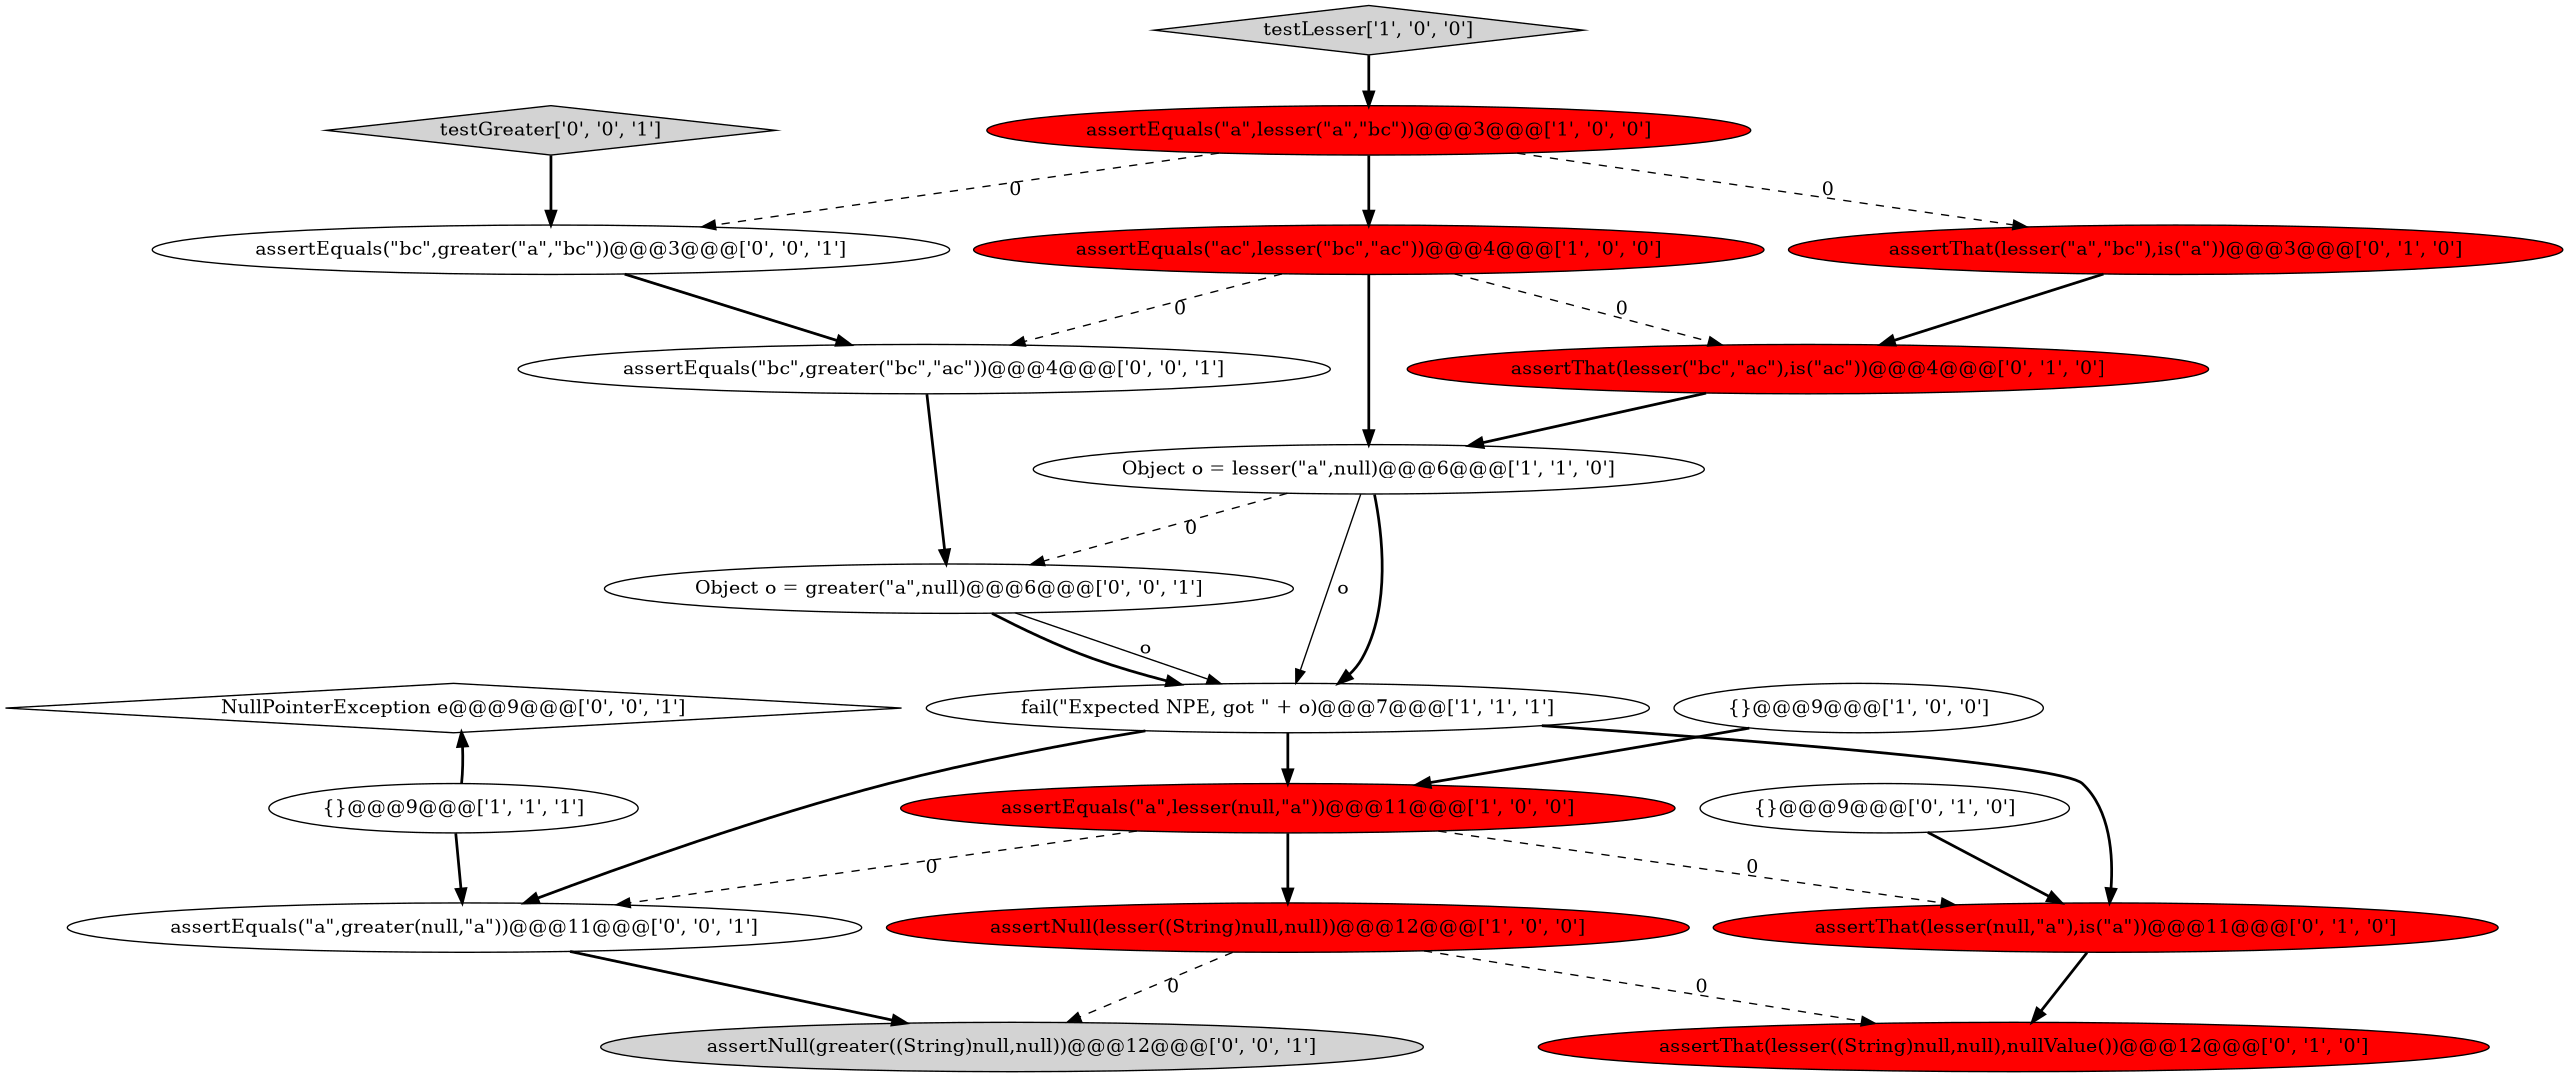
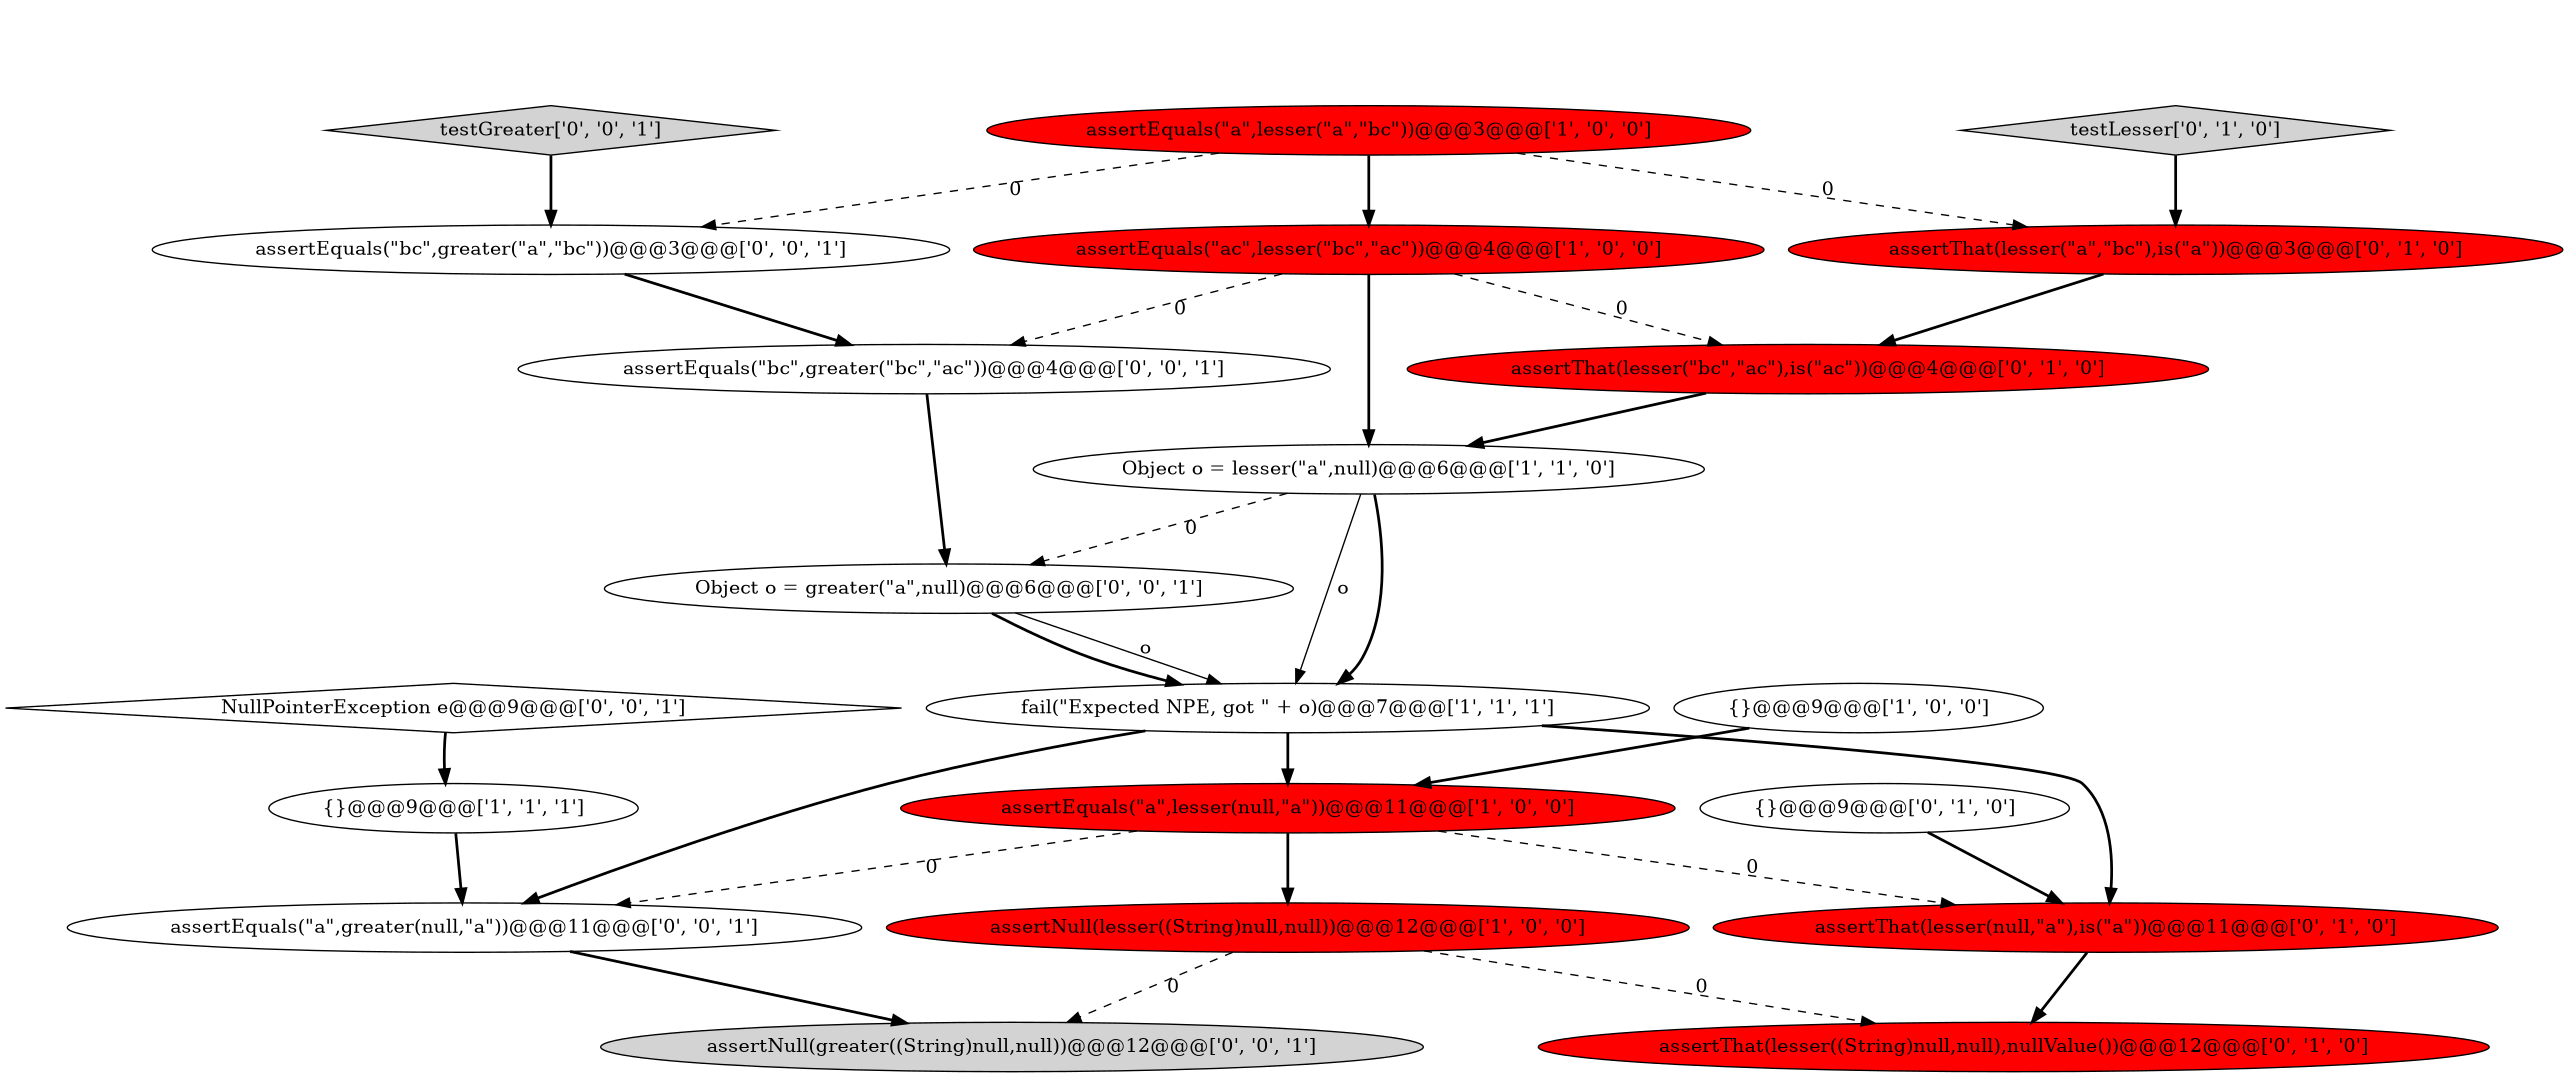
(1369, 30) -> none
none -> (2176, 130)
(463, 765) -> (444, 751)
